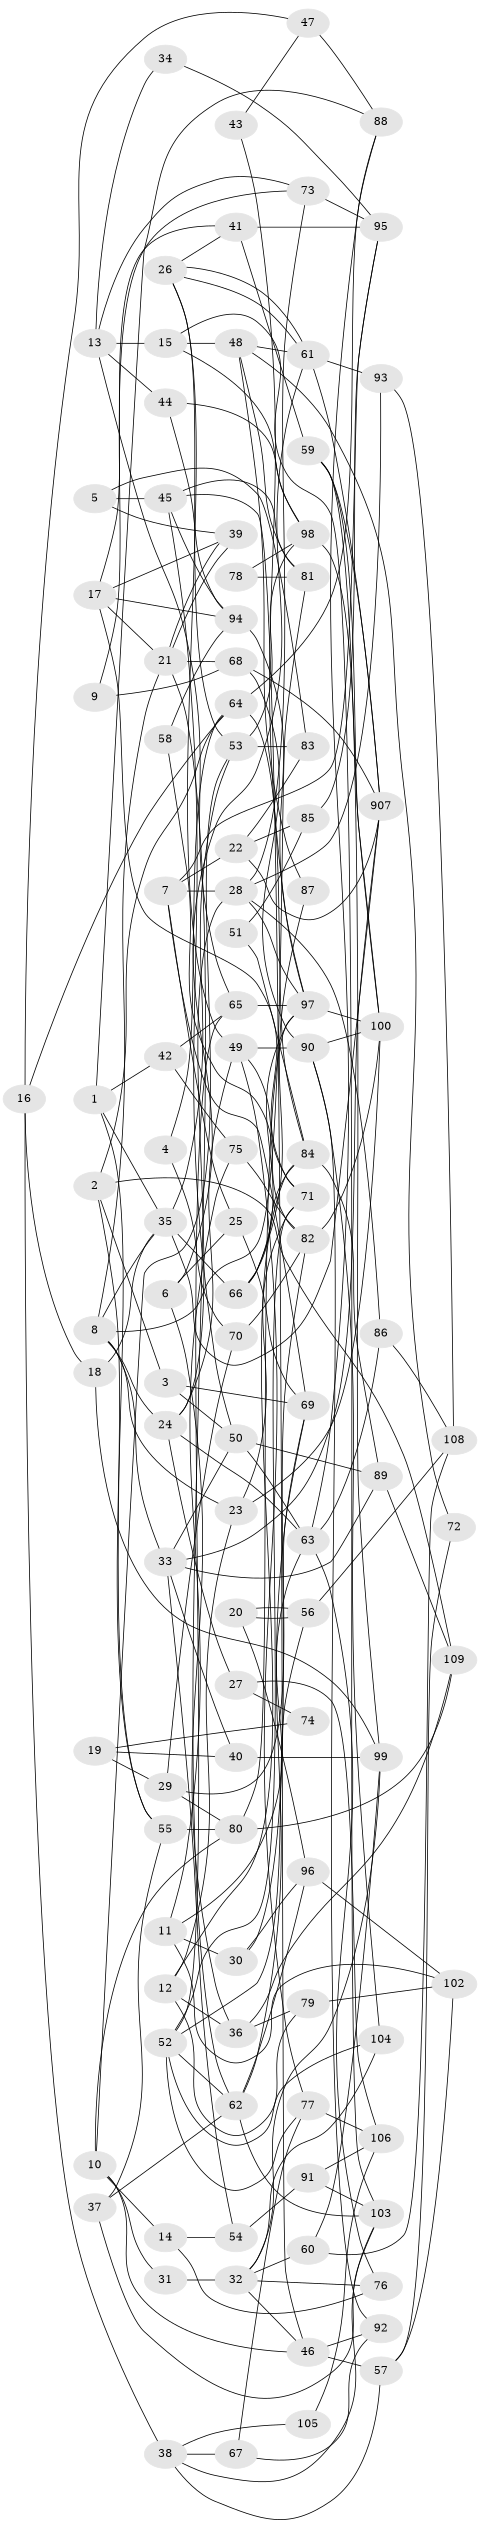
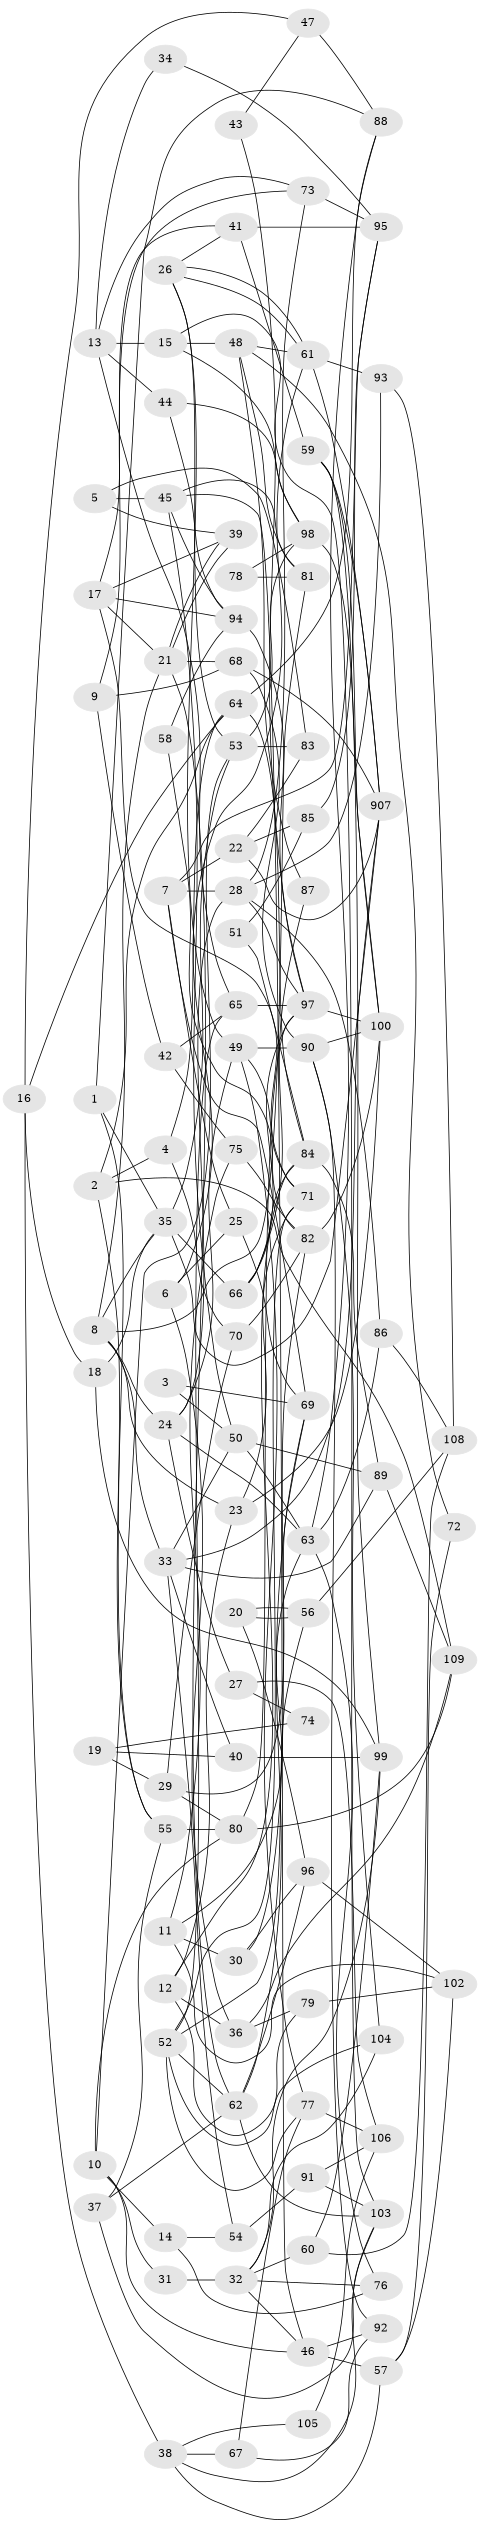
(130, 1078) -> (120, 853)
(136, 1302) -> (128, 1169)
